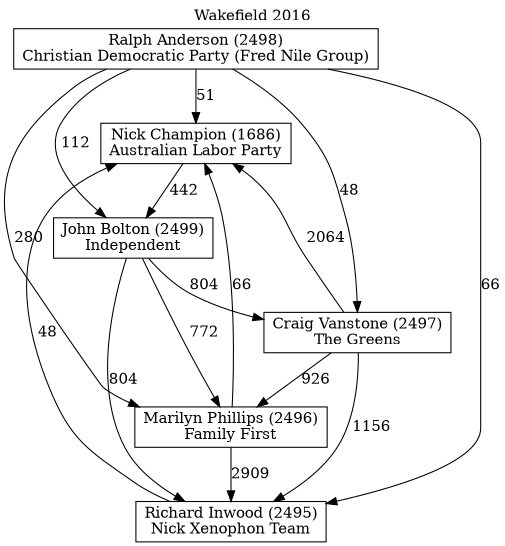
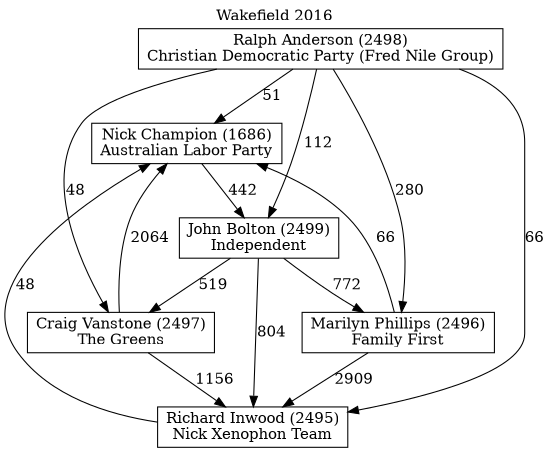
(204, 285) -> (213, 285)
(299, 377) -> none
